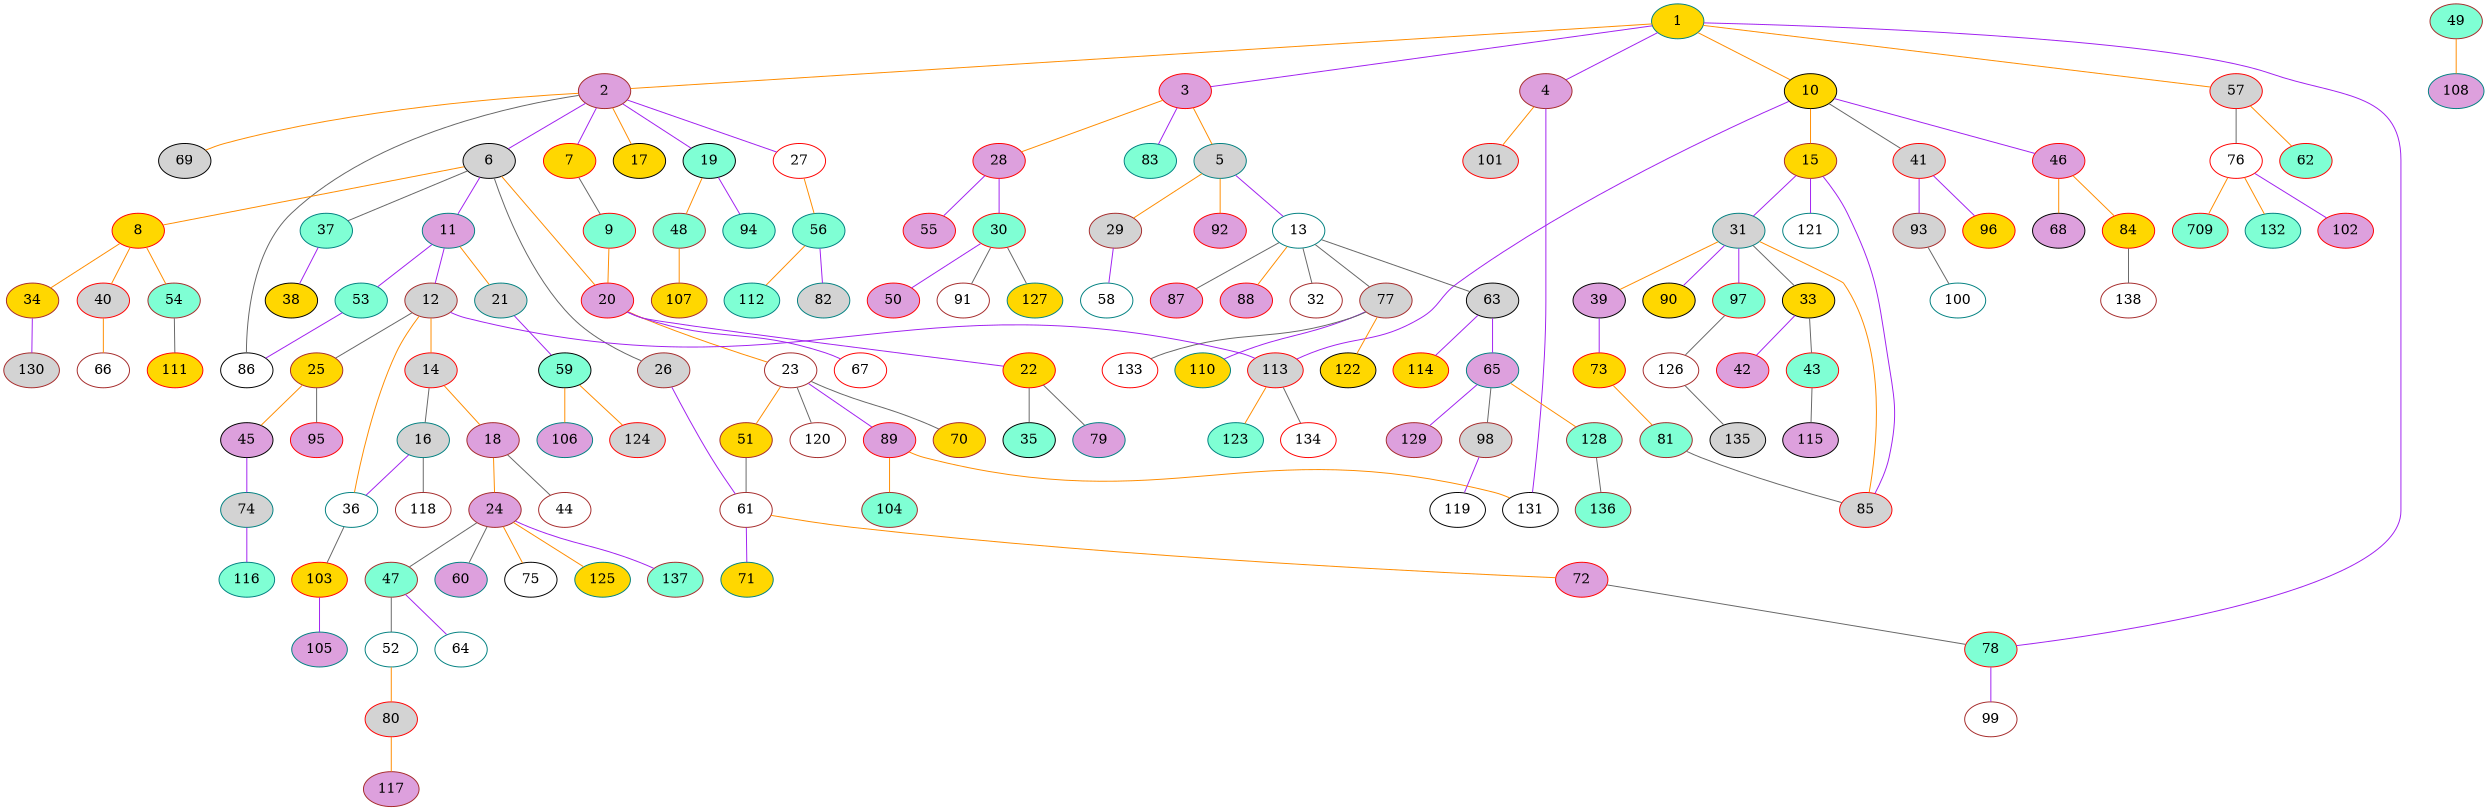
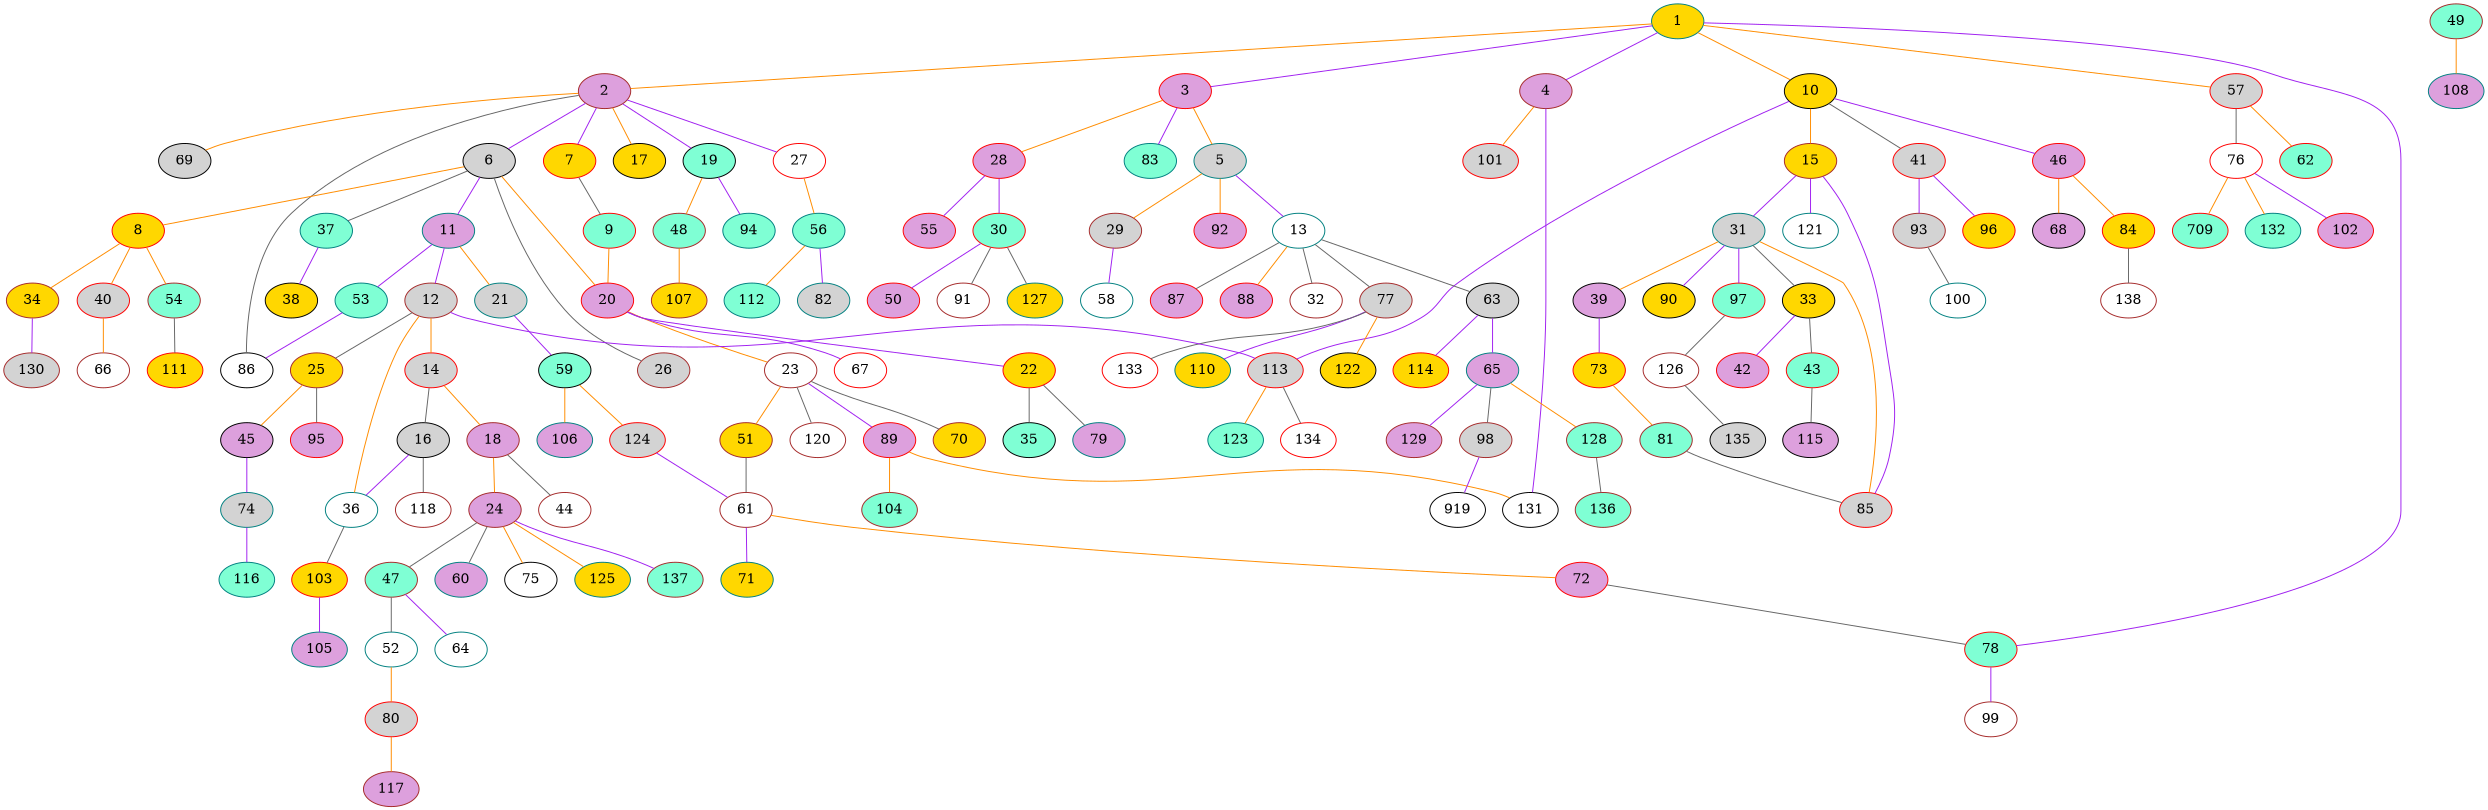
(423, 440) -> (423, 440)
(702, 442) -> (692, 475)
(1458, 510) -> (1458, 510)
